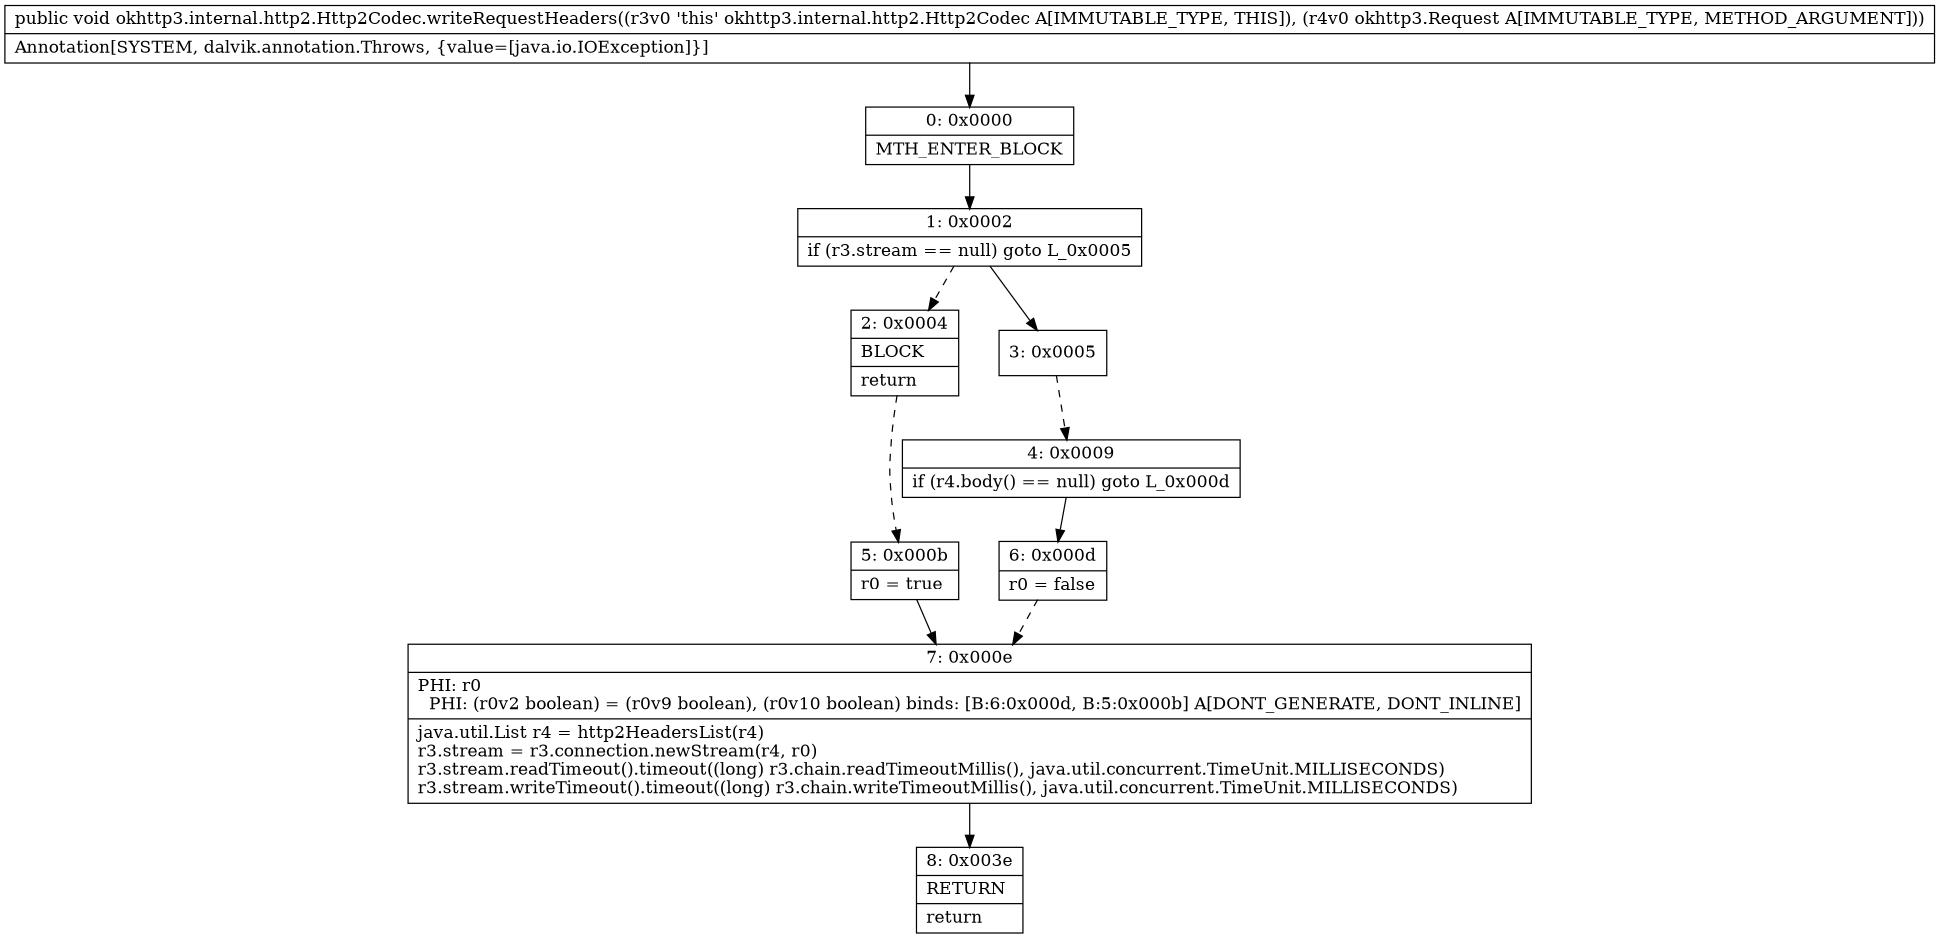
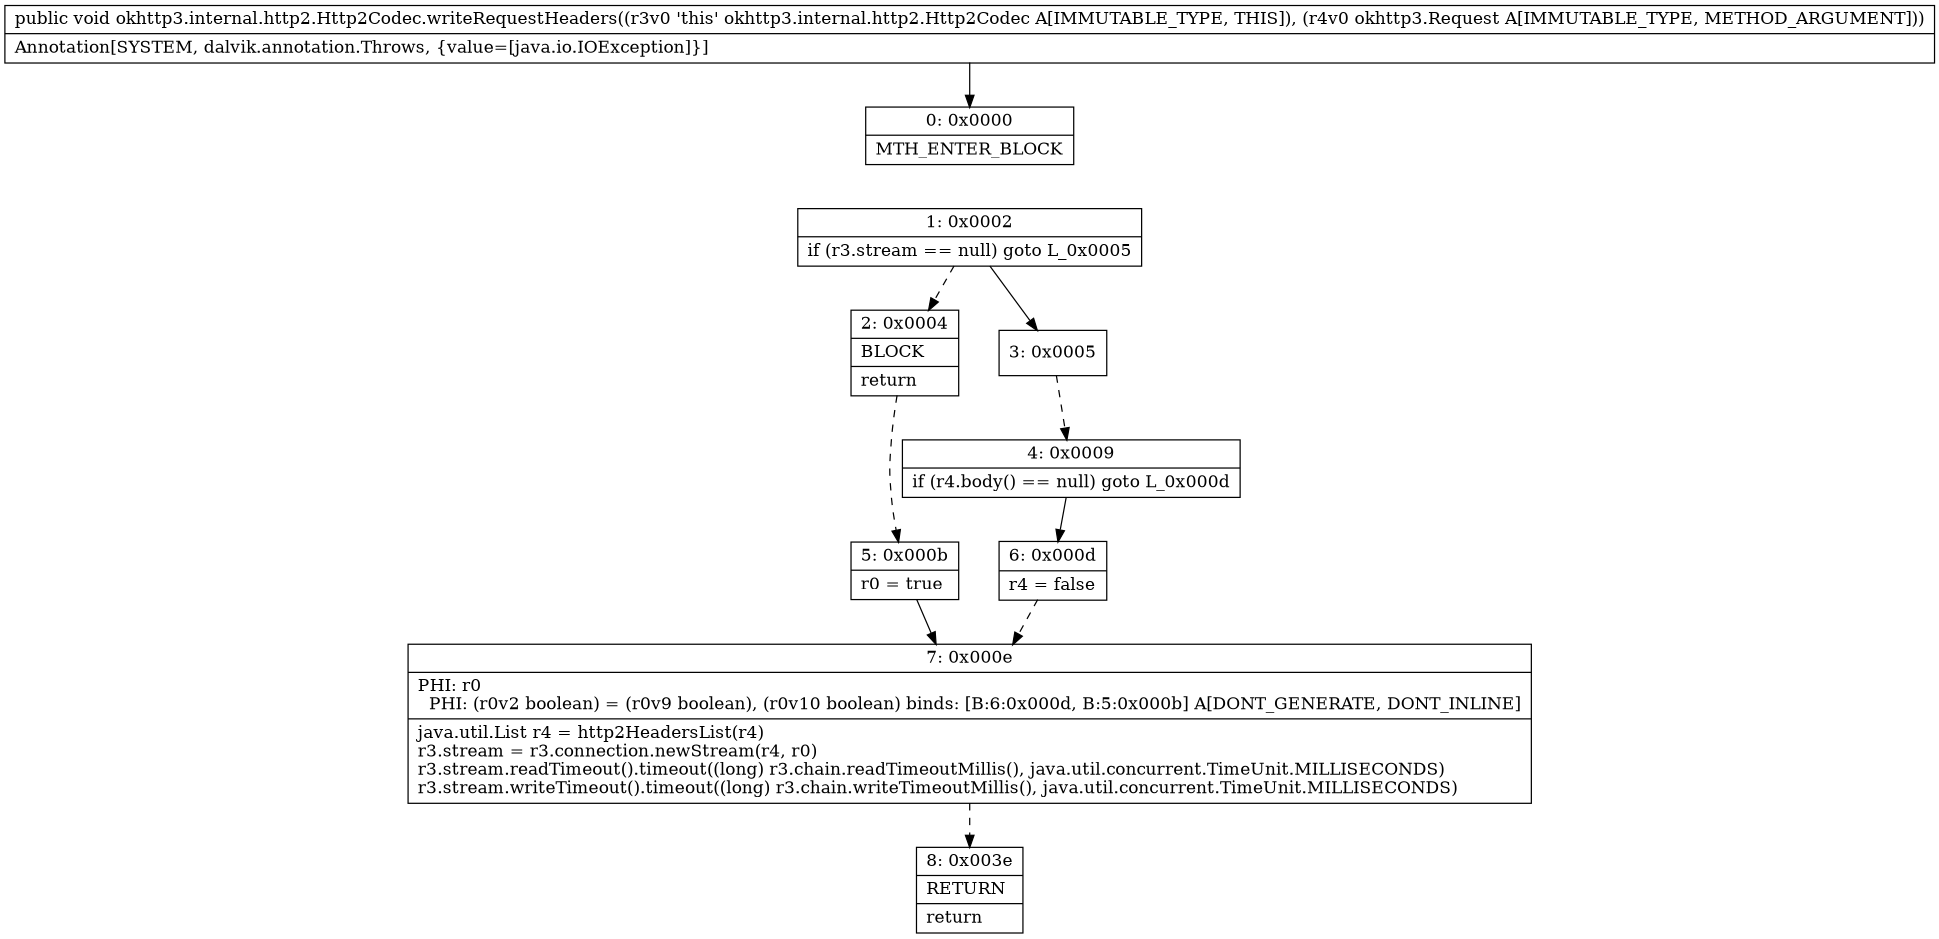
(970, 180) -> none
(1052, 585) -> (1052, 585)
(970, 819) -> (970, 819)
